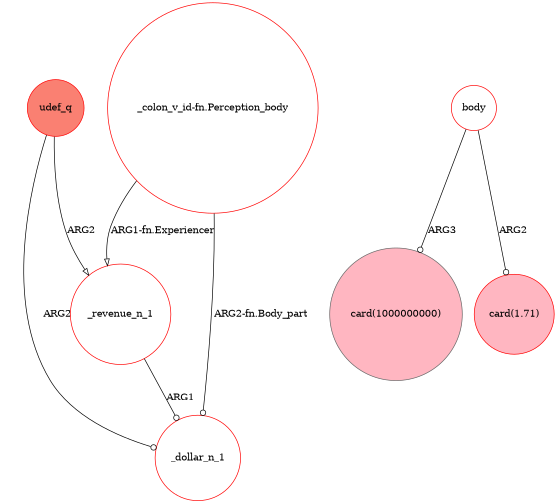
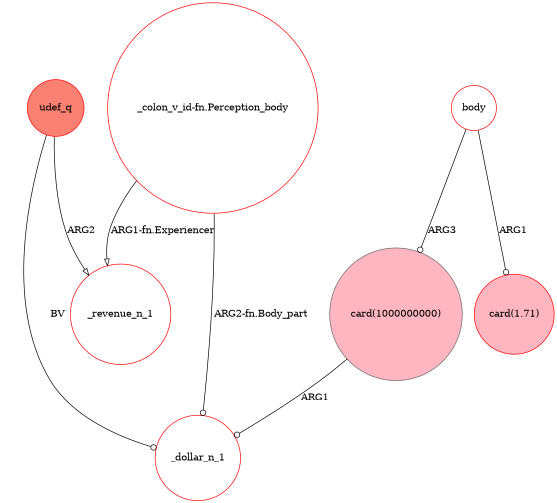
(513, 231) -> (513, 231)
(57, 314) -> (57, 314)
(160, 387) -> (295, 398)
